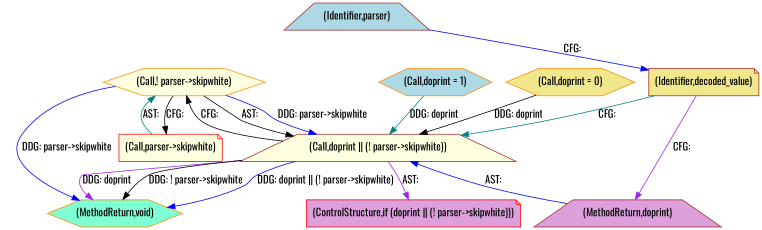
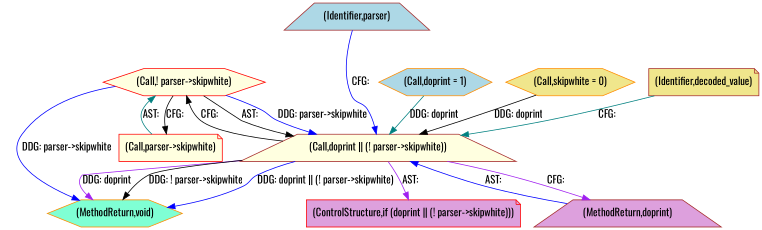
(535, 49) -> (348, 83)
(184, 82) -> (184, 82)
(570, 82) -> (570, 82)
(668, 145) -> (515, 177)
